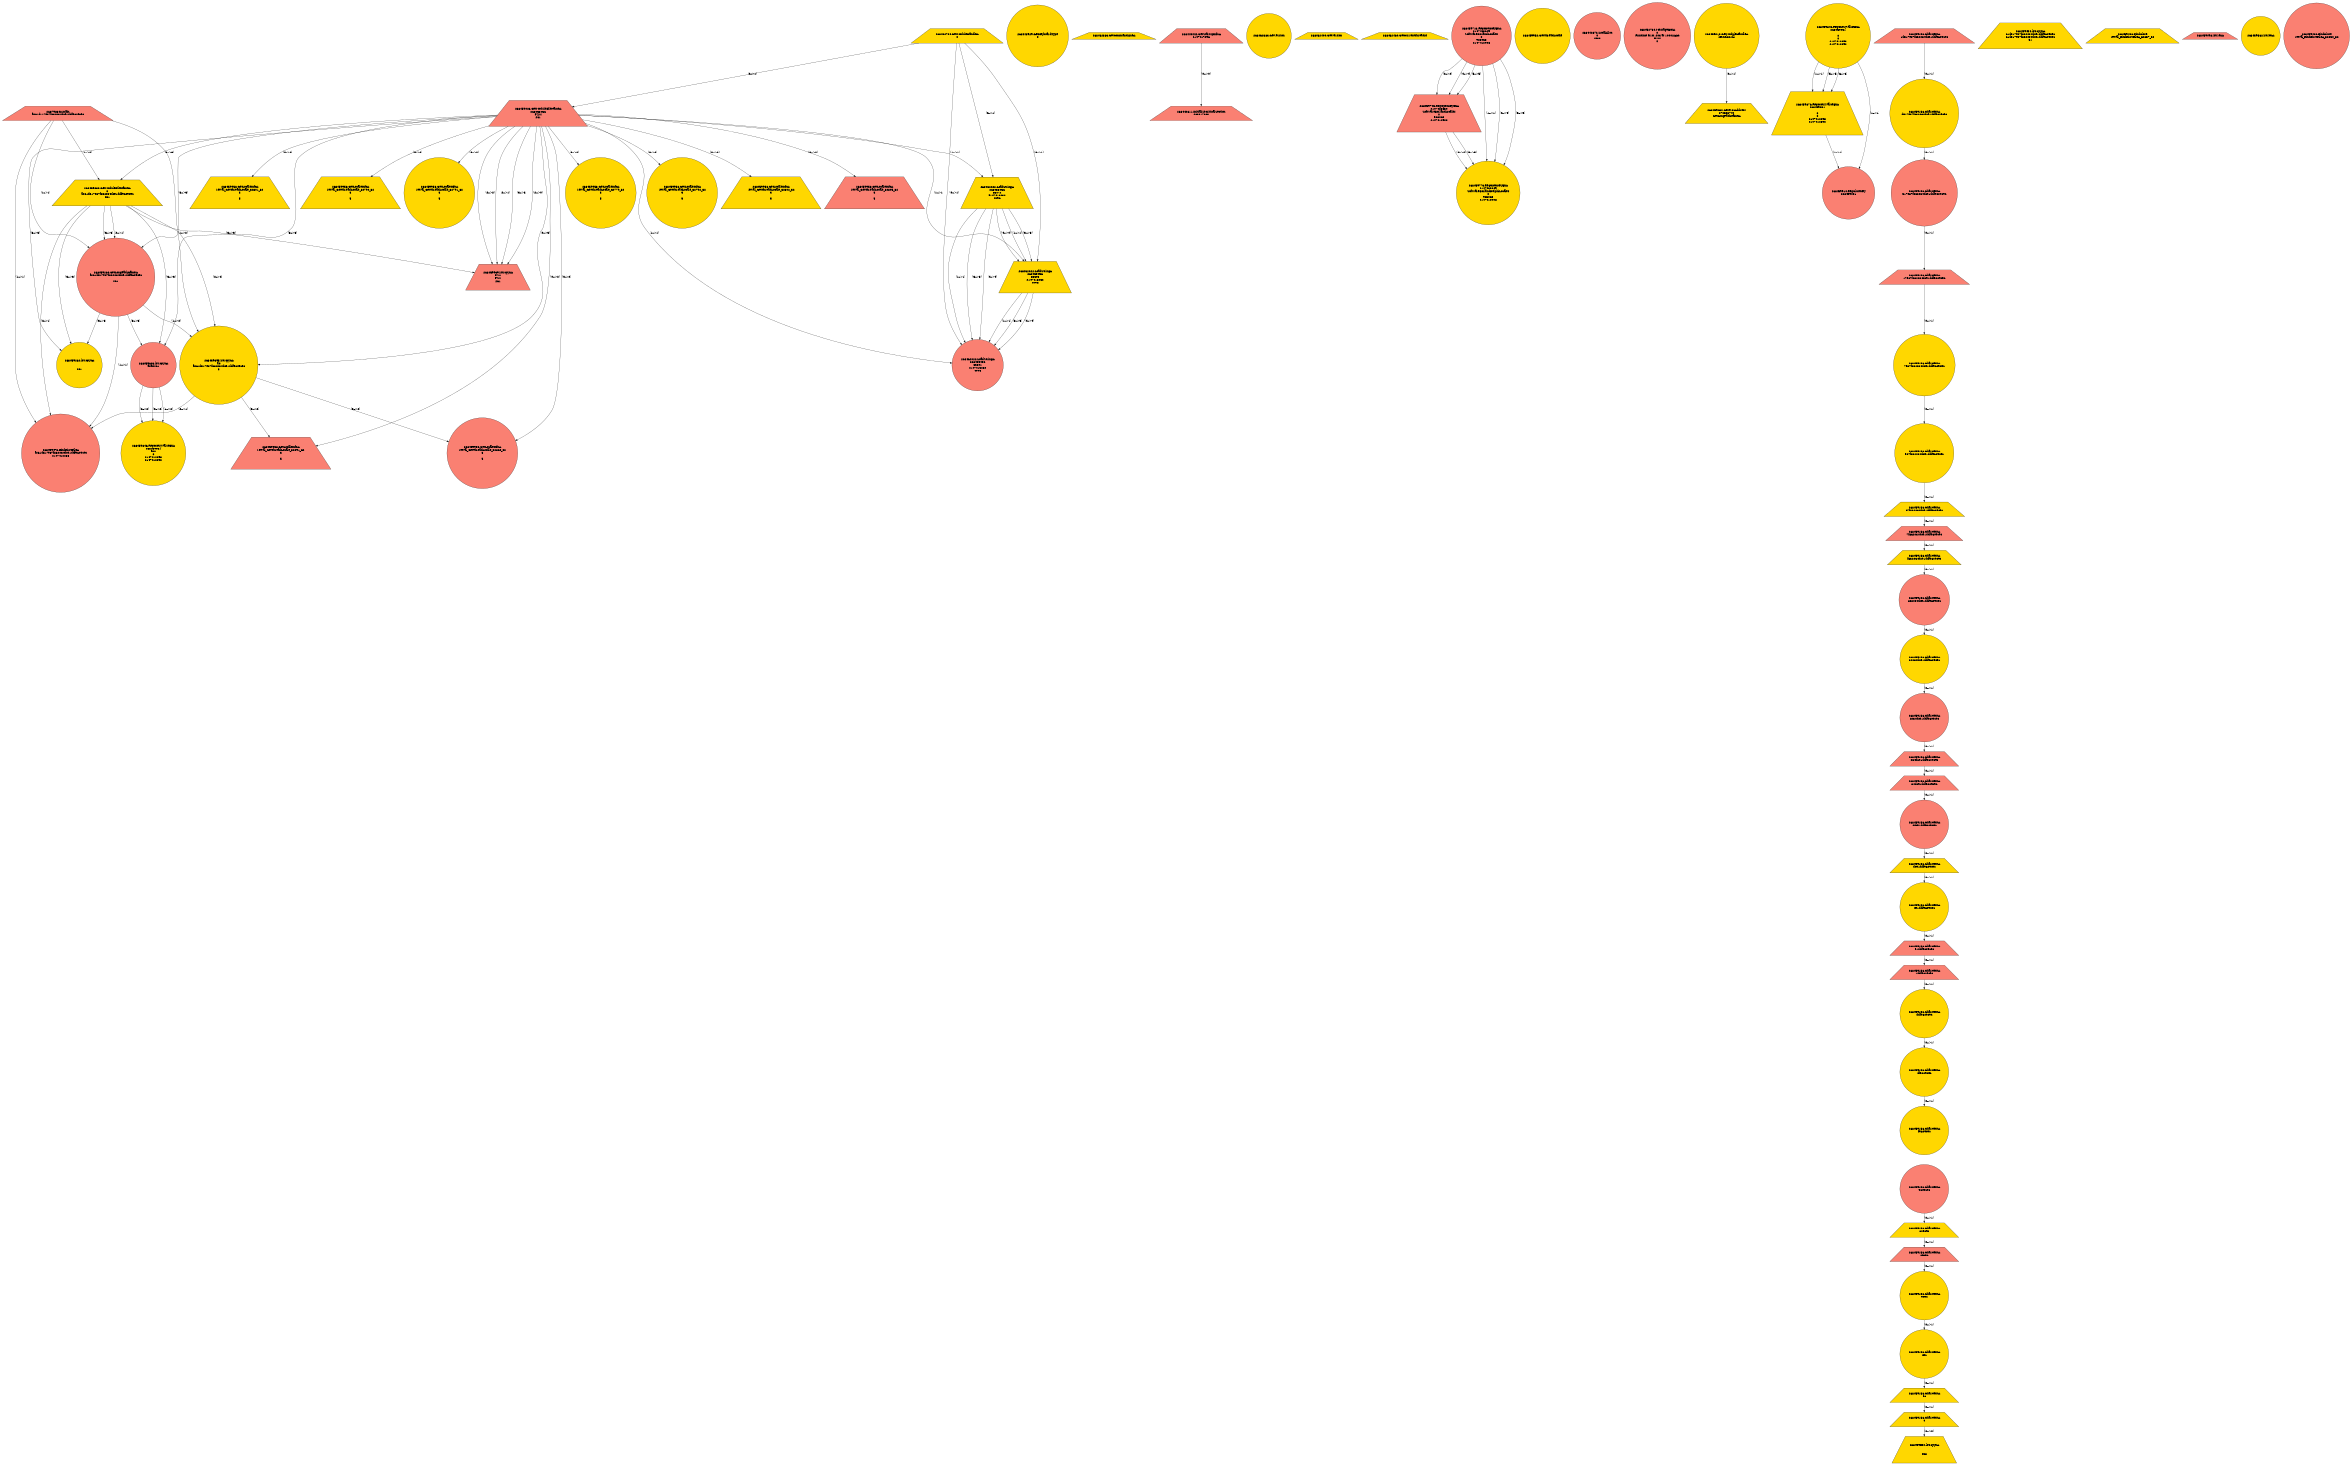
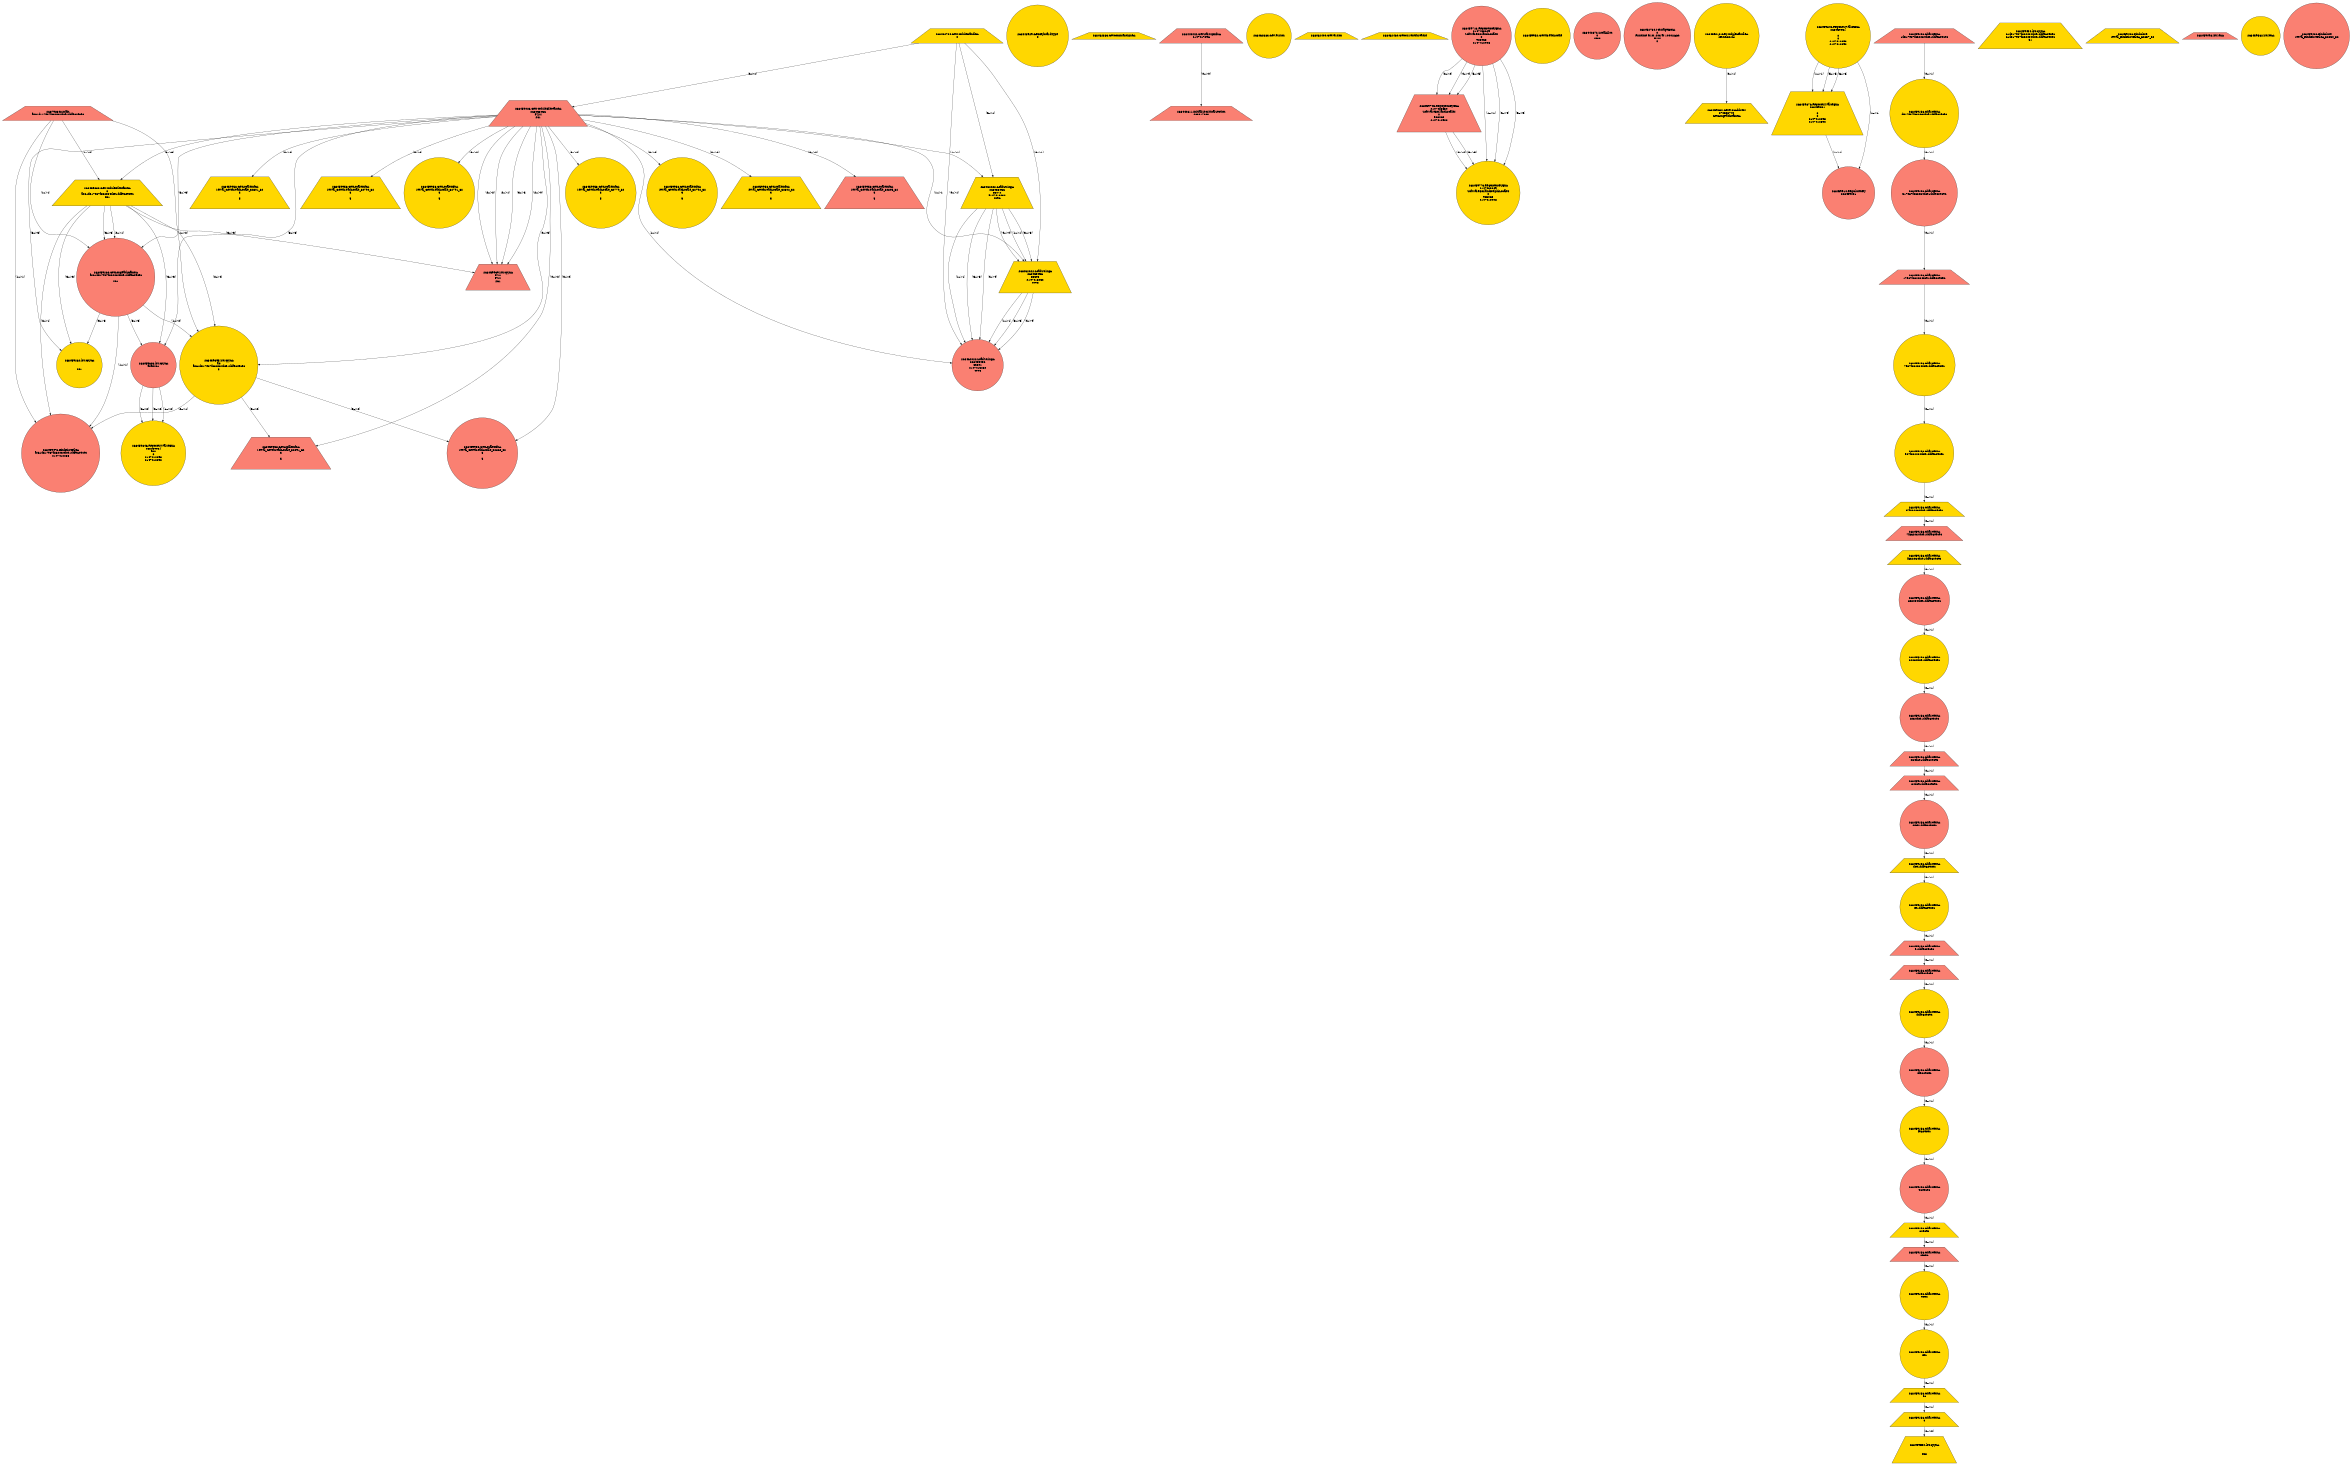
(1924, 545) -> none
(1924, 1072) -> (1924, 1072)
none -> (1924, 1159)
